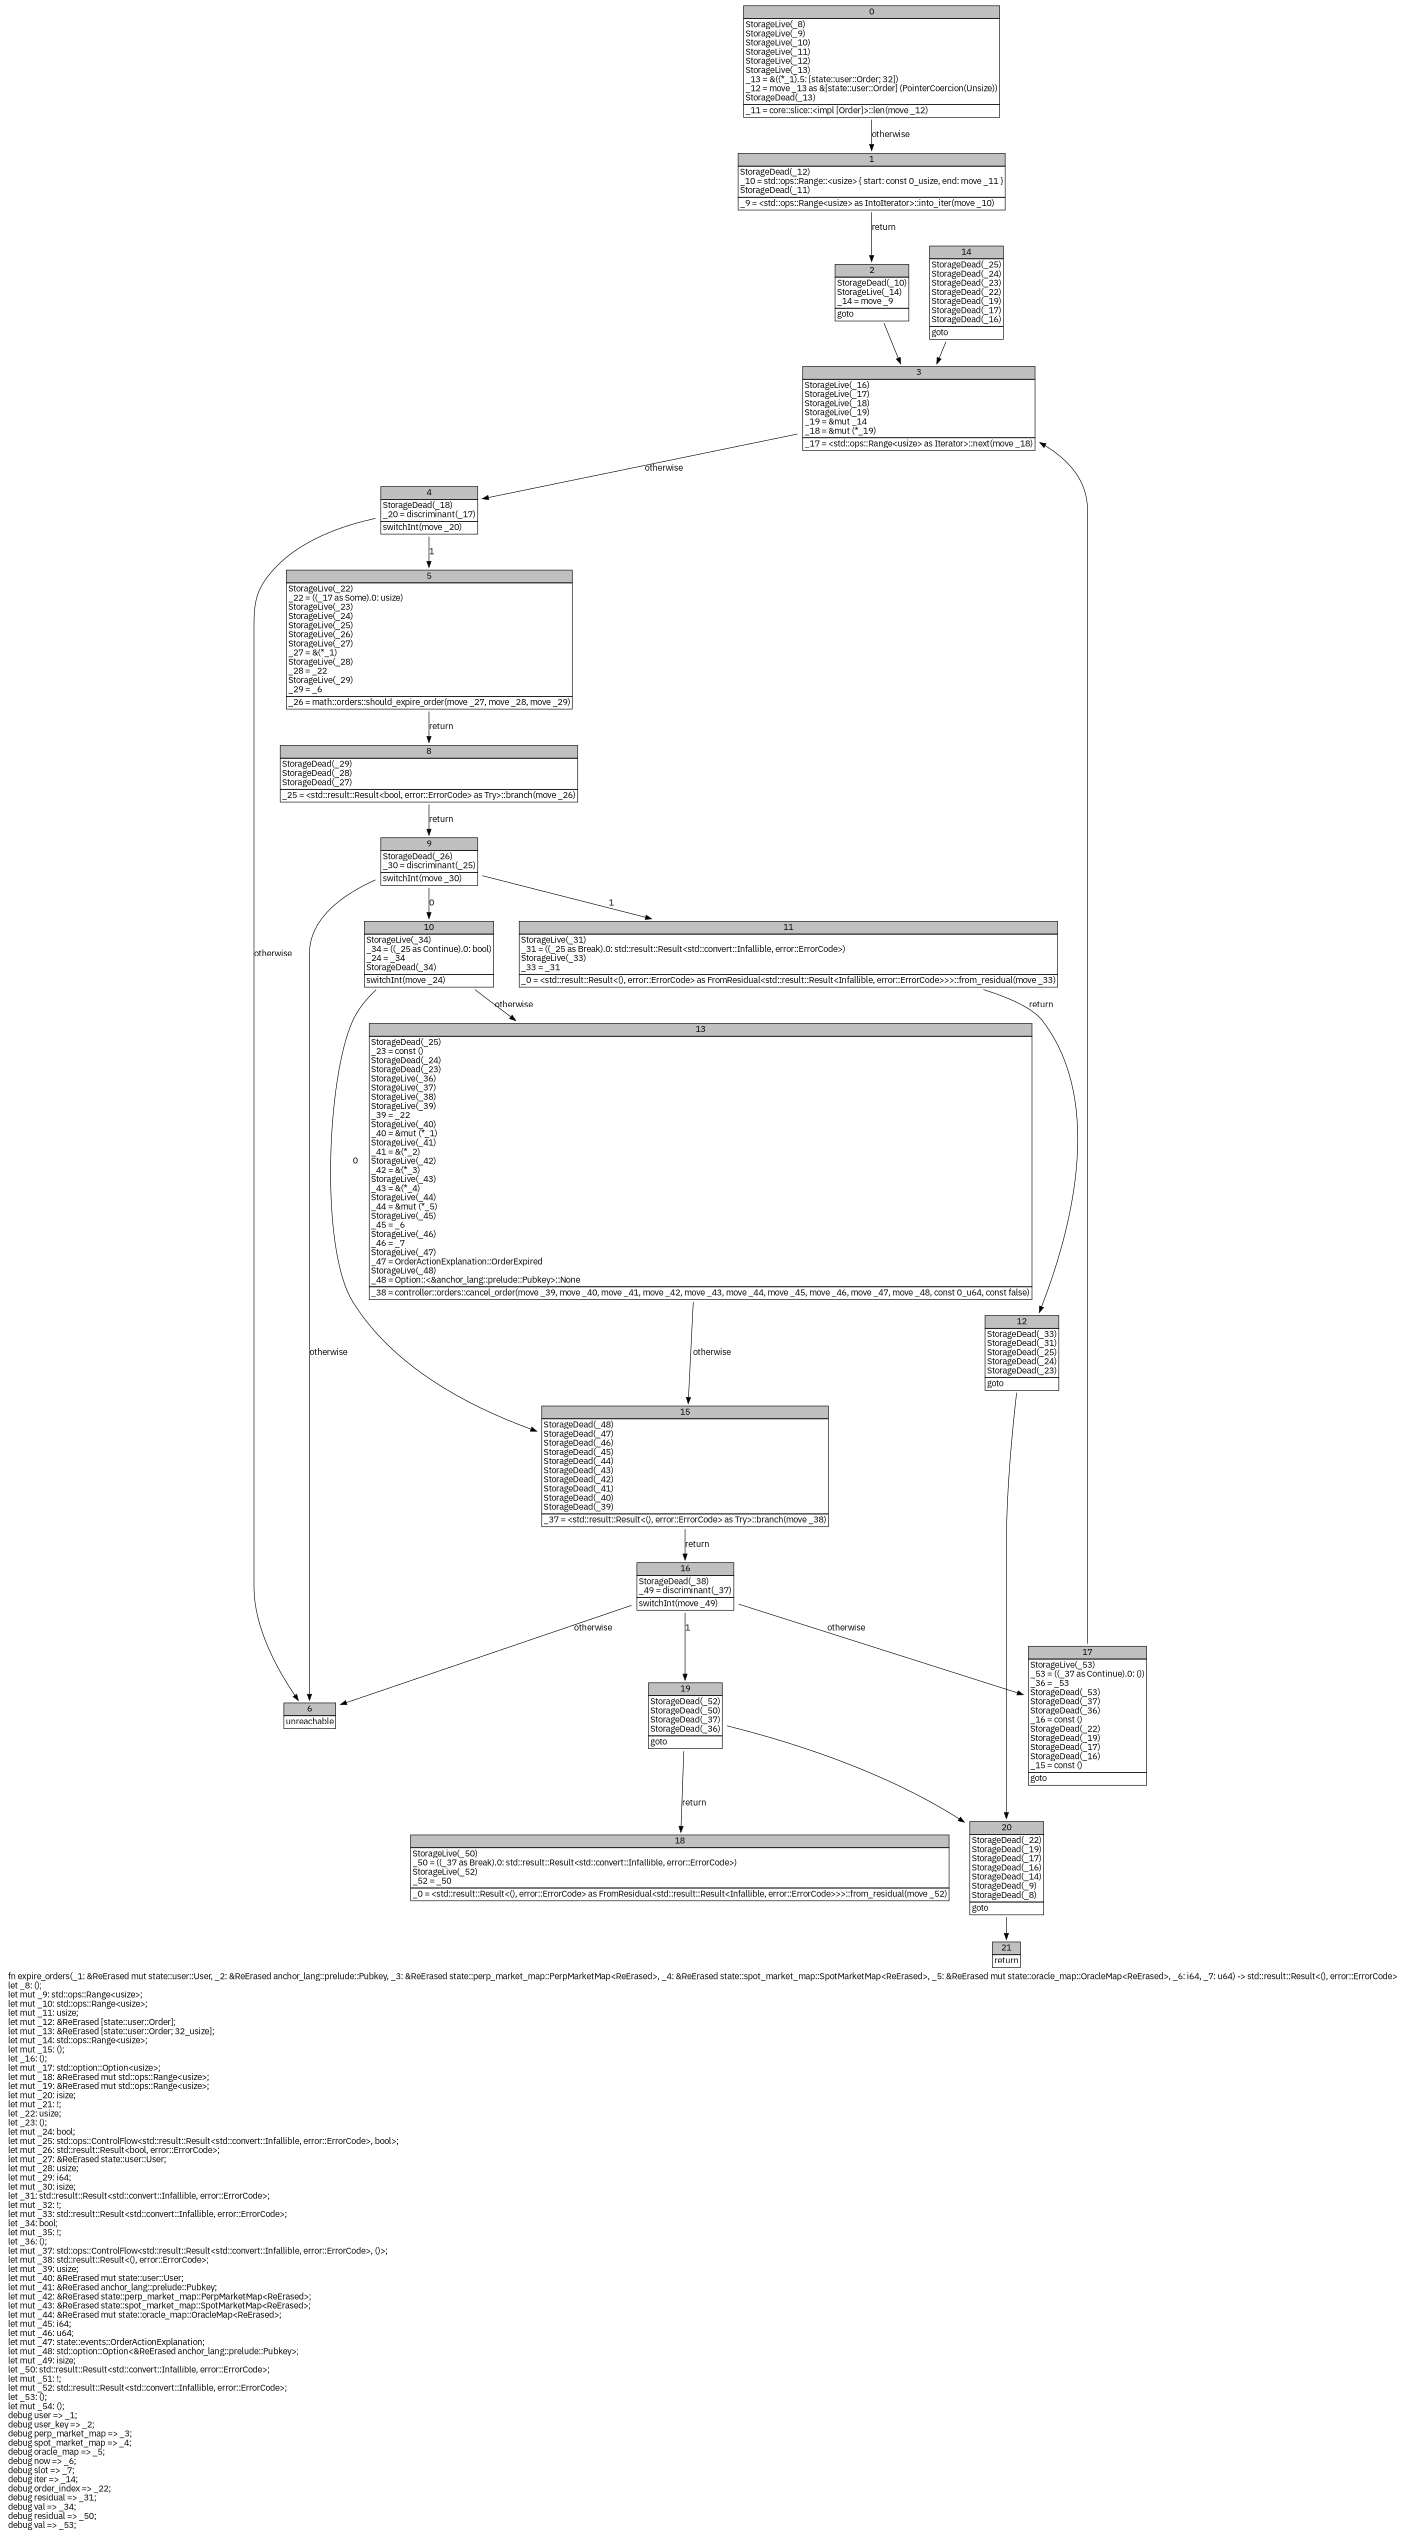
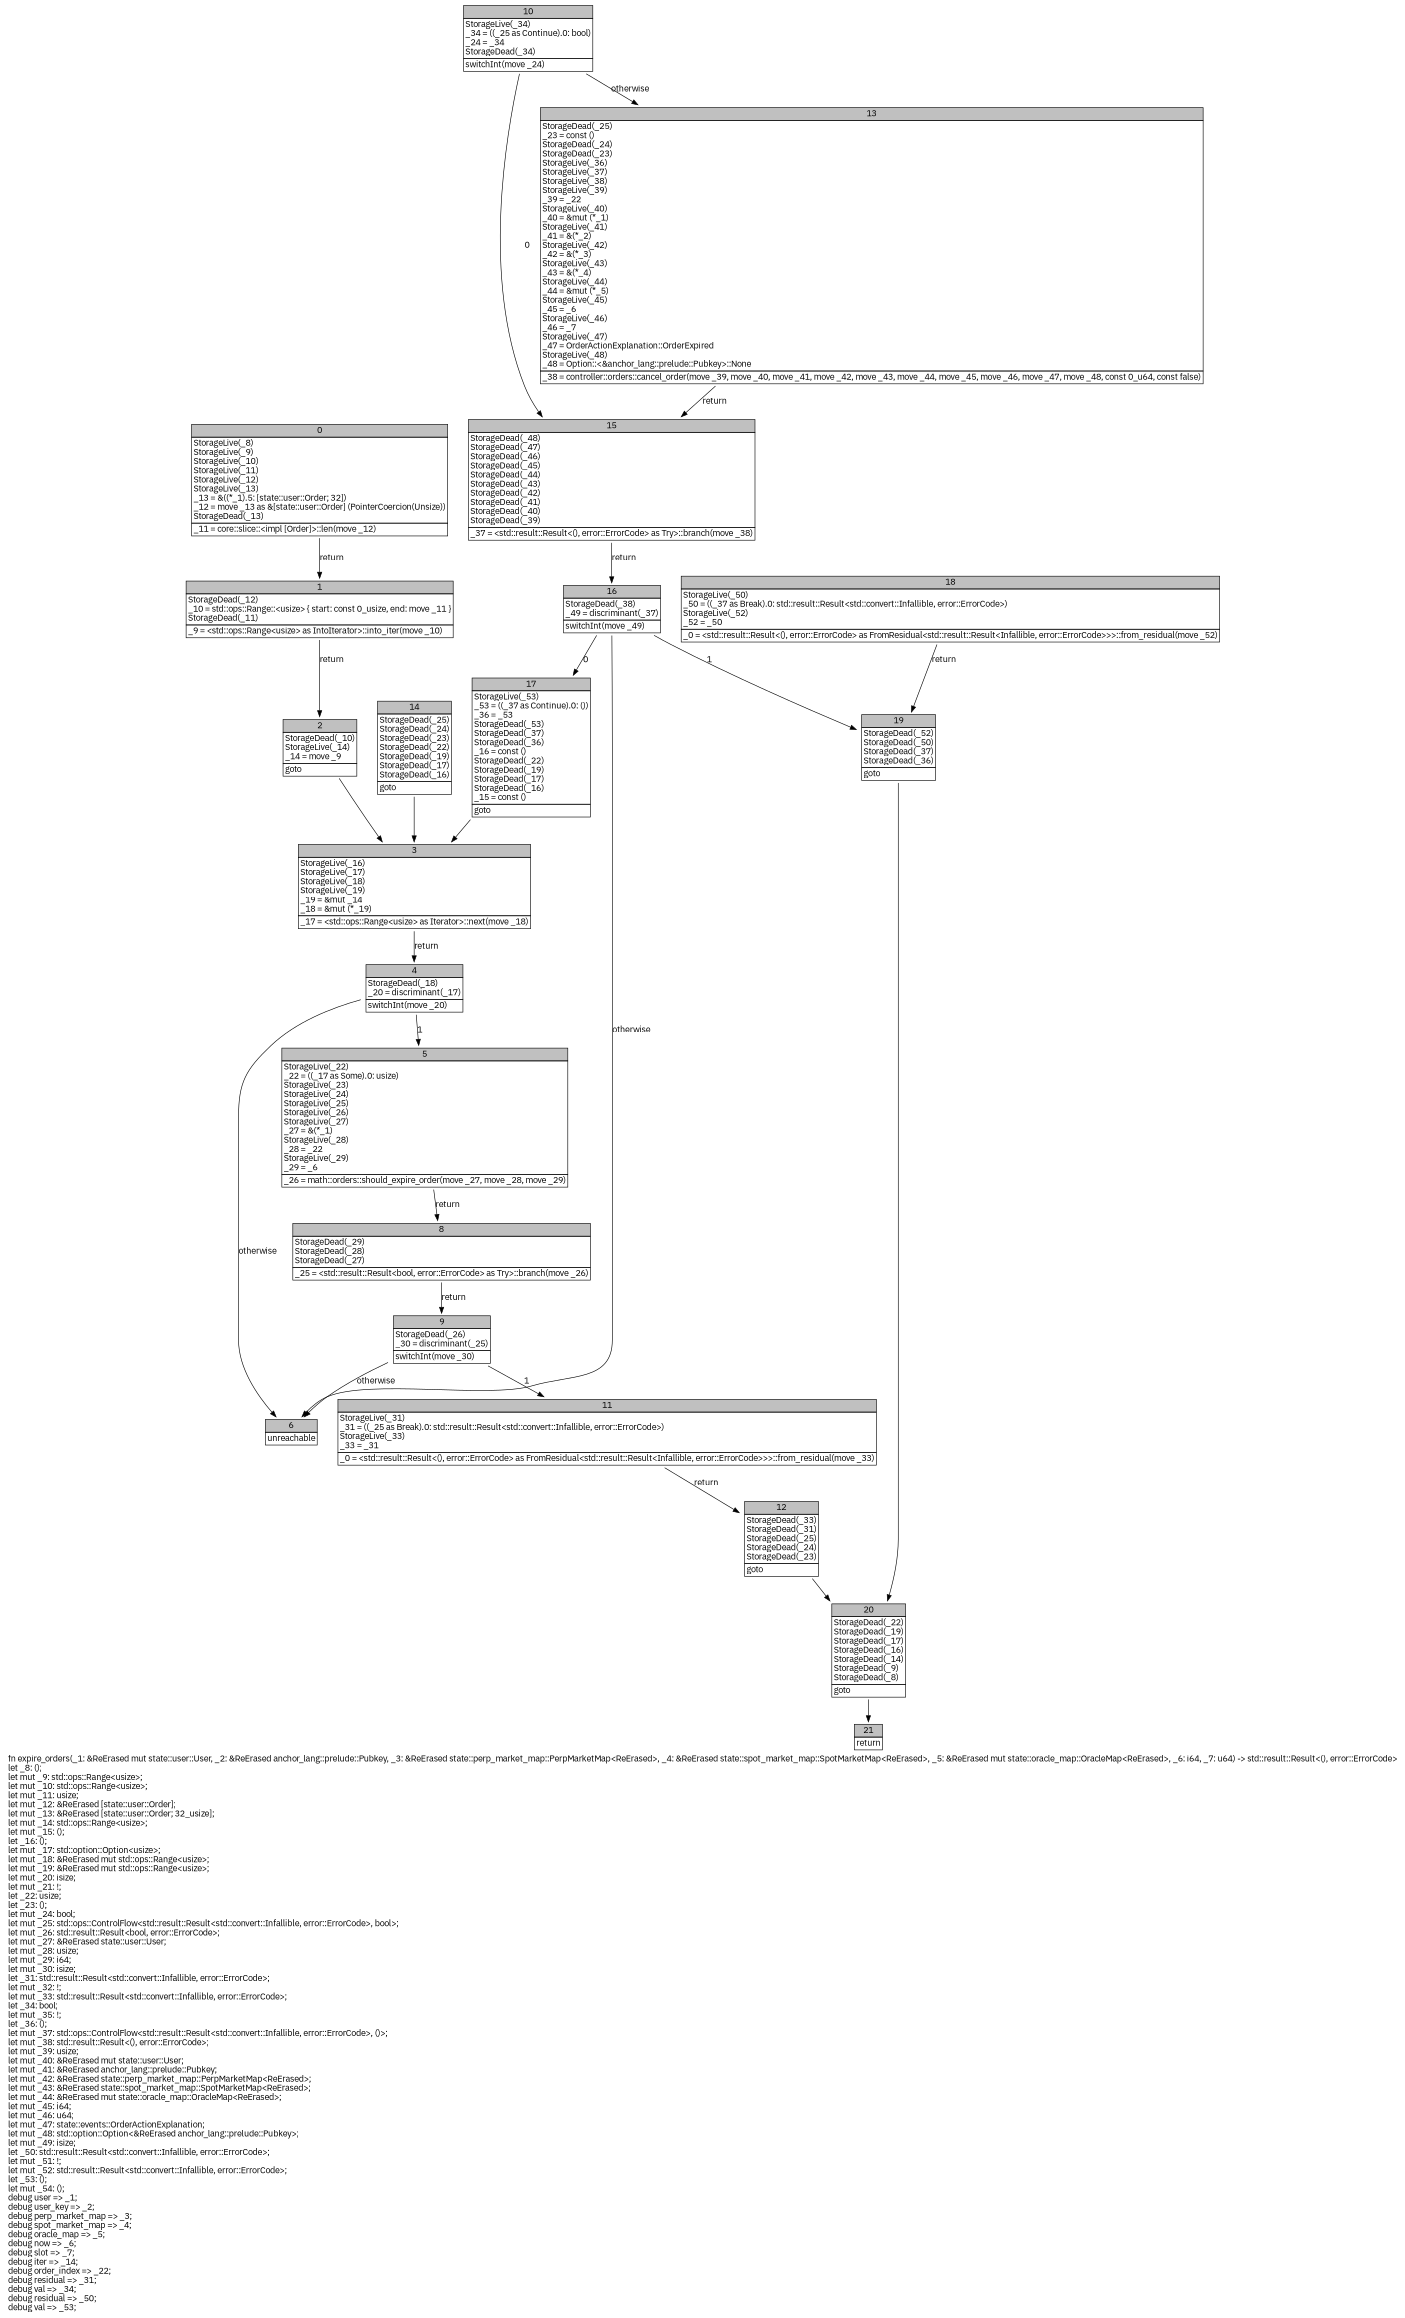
(891, 135) -> (332, 558)
(664, 469) -> (426, 947)
(429, 900) -> none
(712, 1353) -> (715, 402)
(846, 1628) -> (586, 660)
(682, 1789) -> (925, 675)
